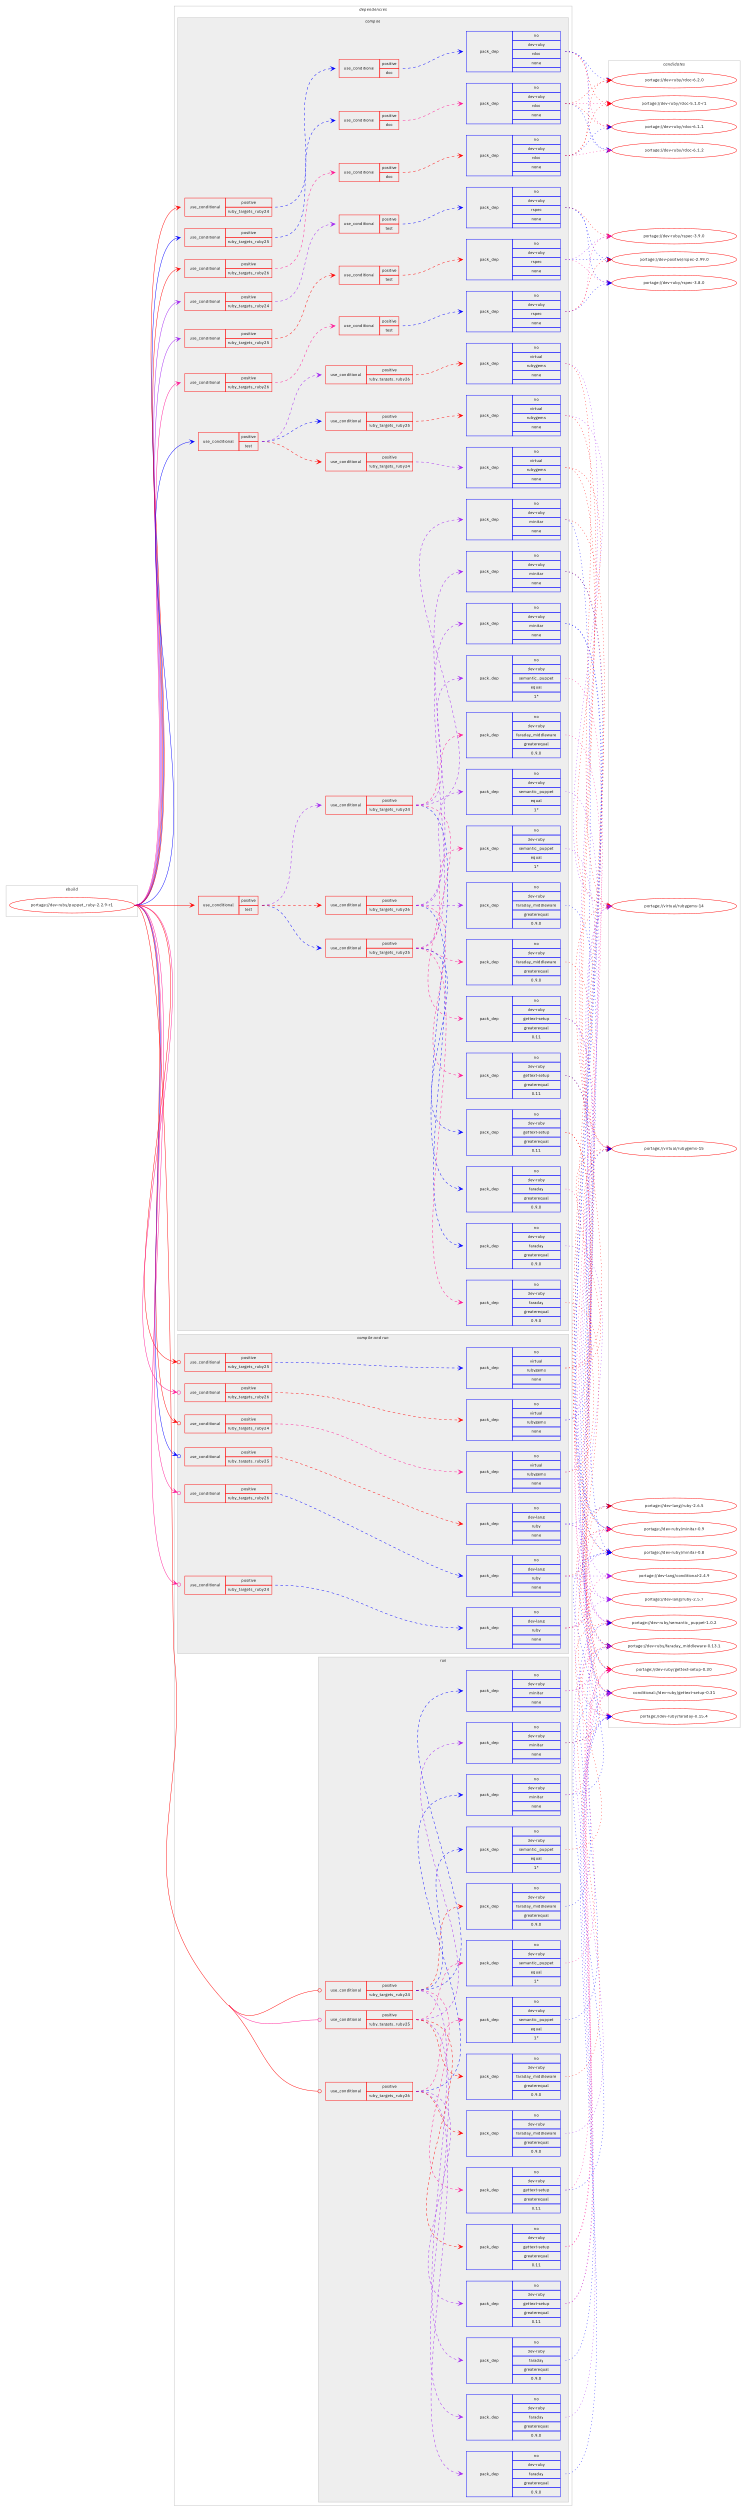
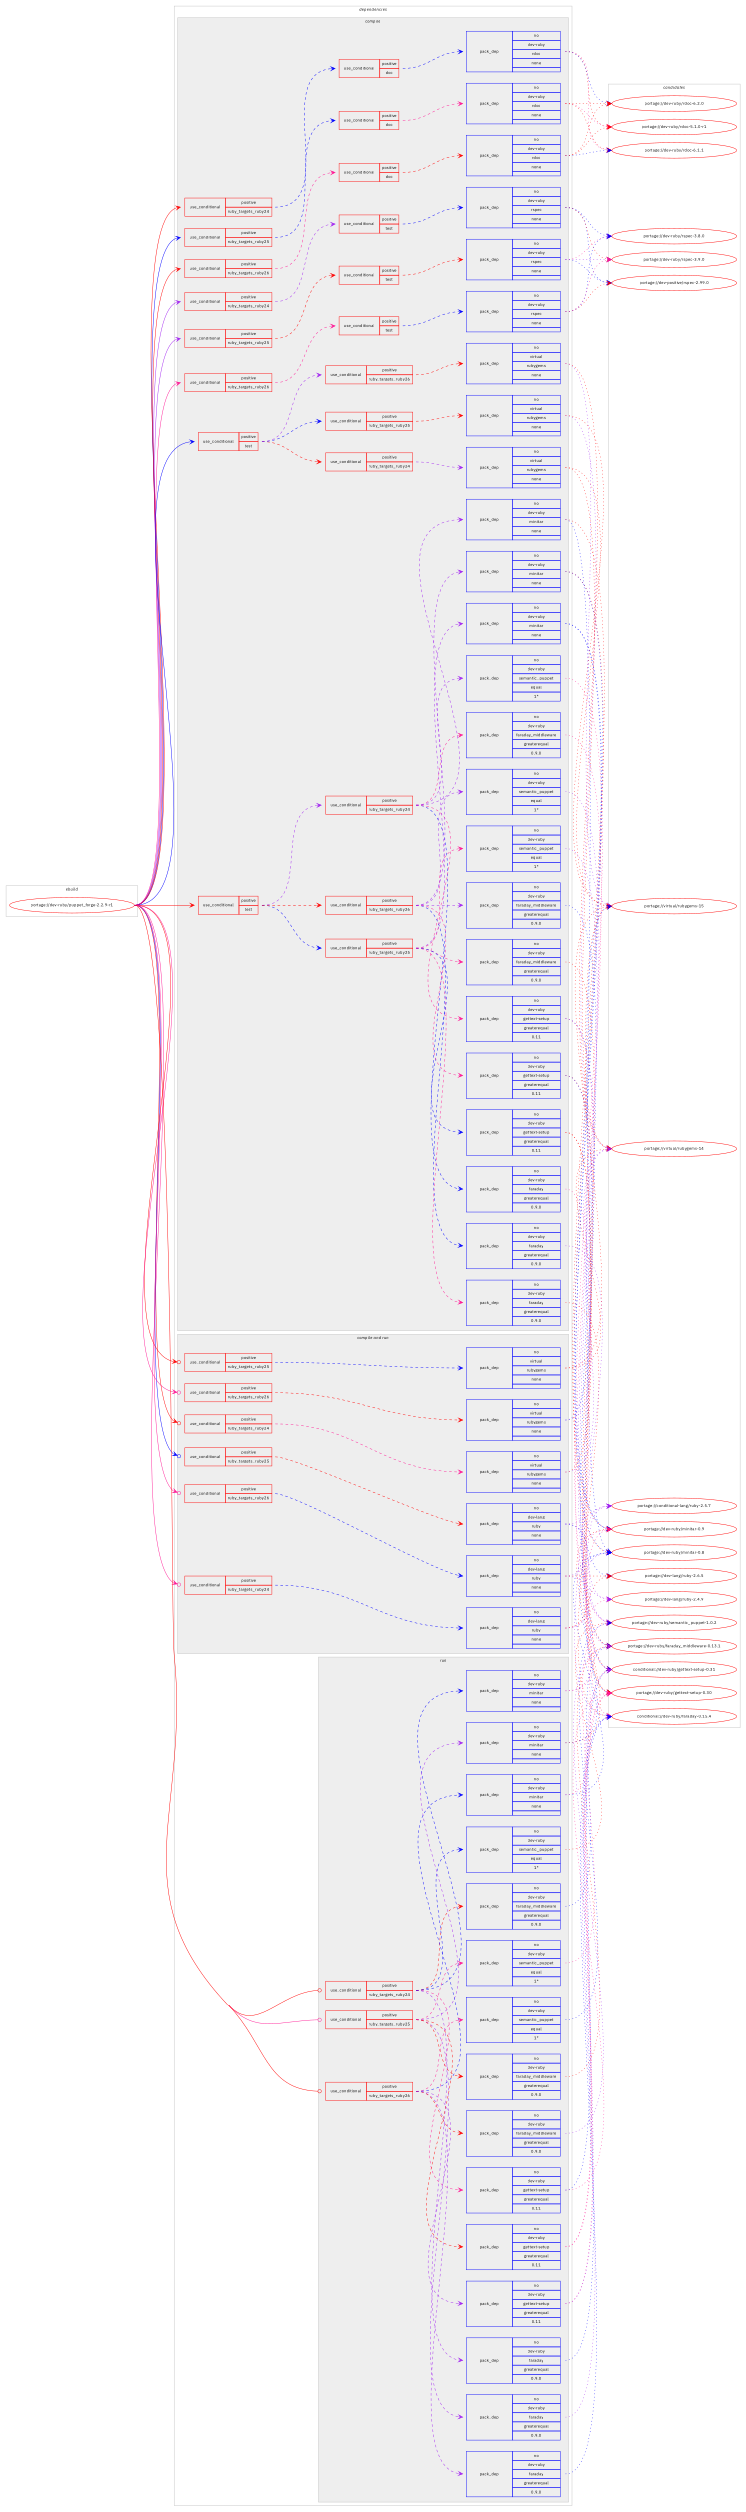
(674, 150) -> none
(72, 905) -> (72, 905)
(674, 1576) -> (674, 1599)
(674, 1599) -> (674, 1506)
(674, 1716) -> (674, 1716)
